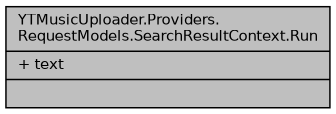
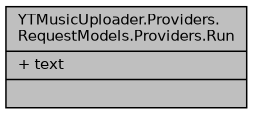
(168, 36) -> (126, 36)
